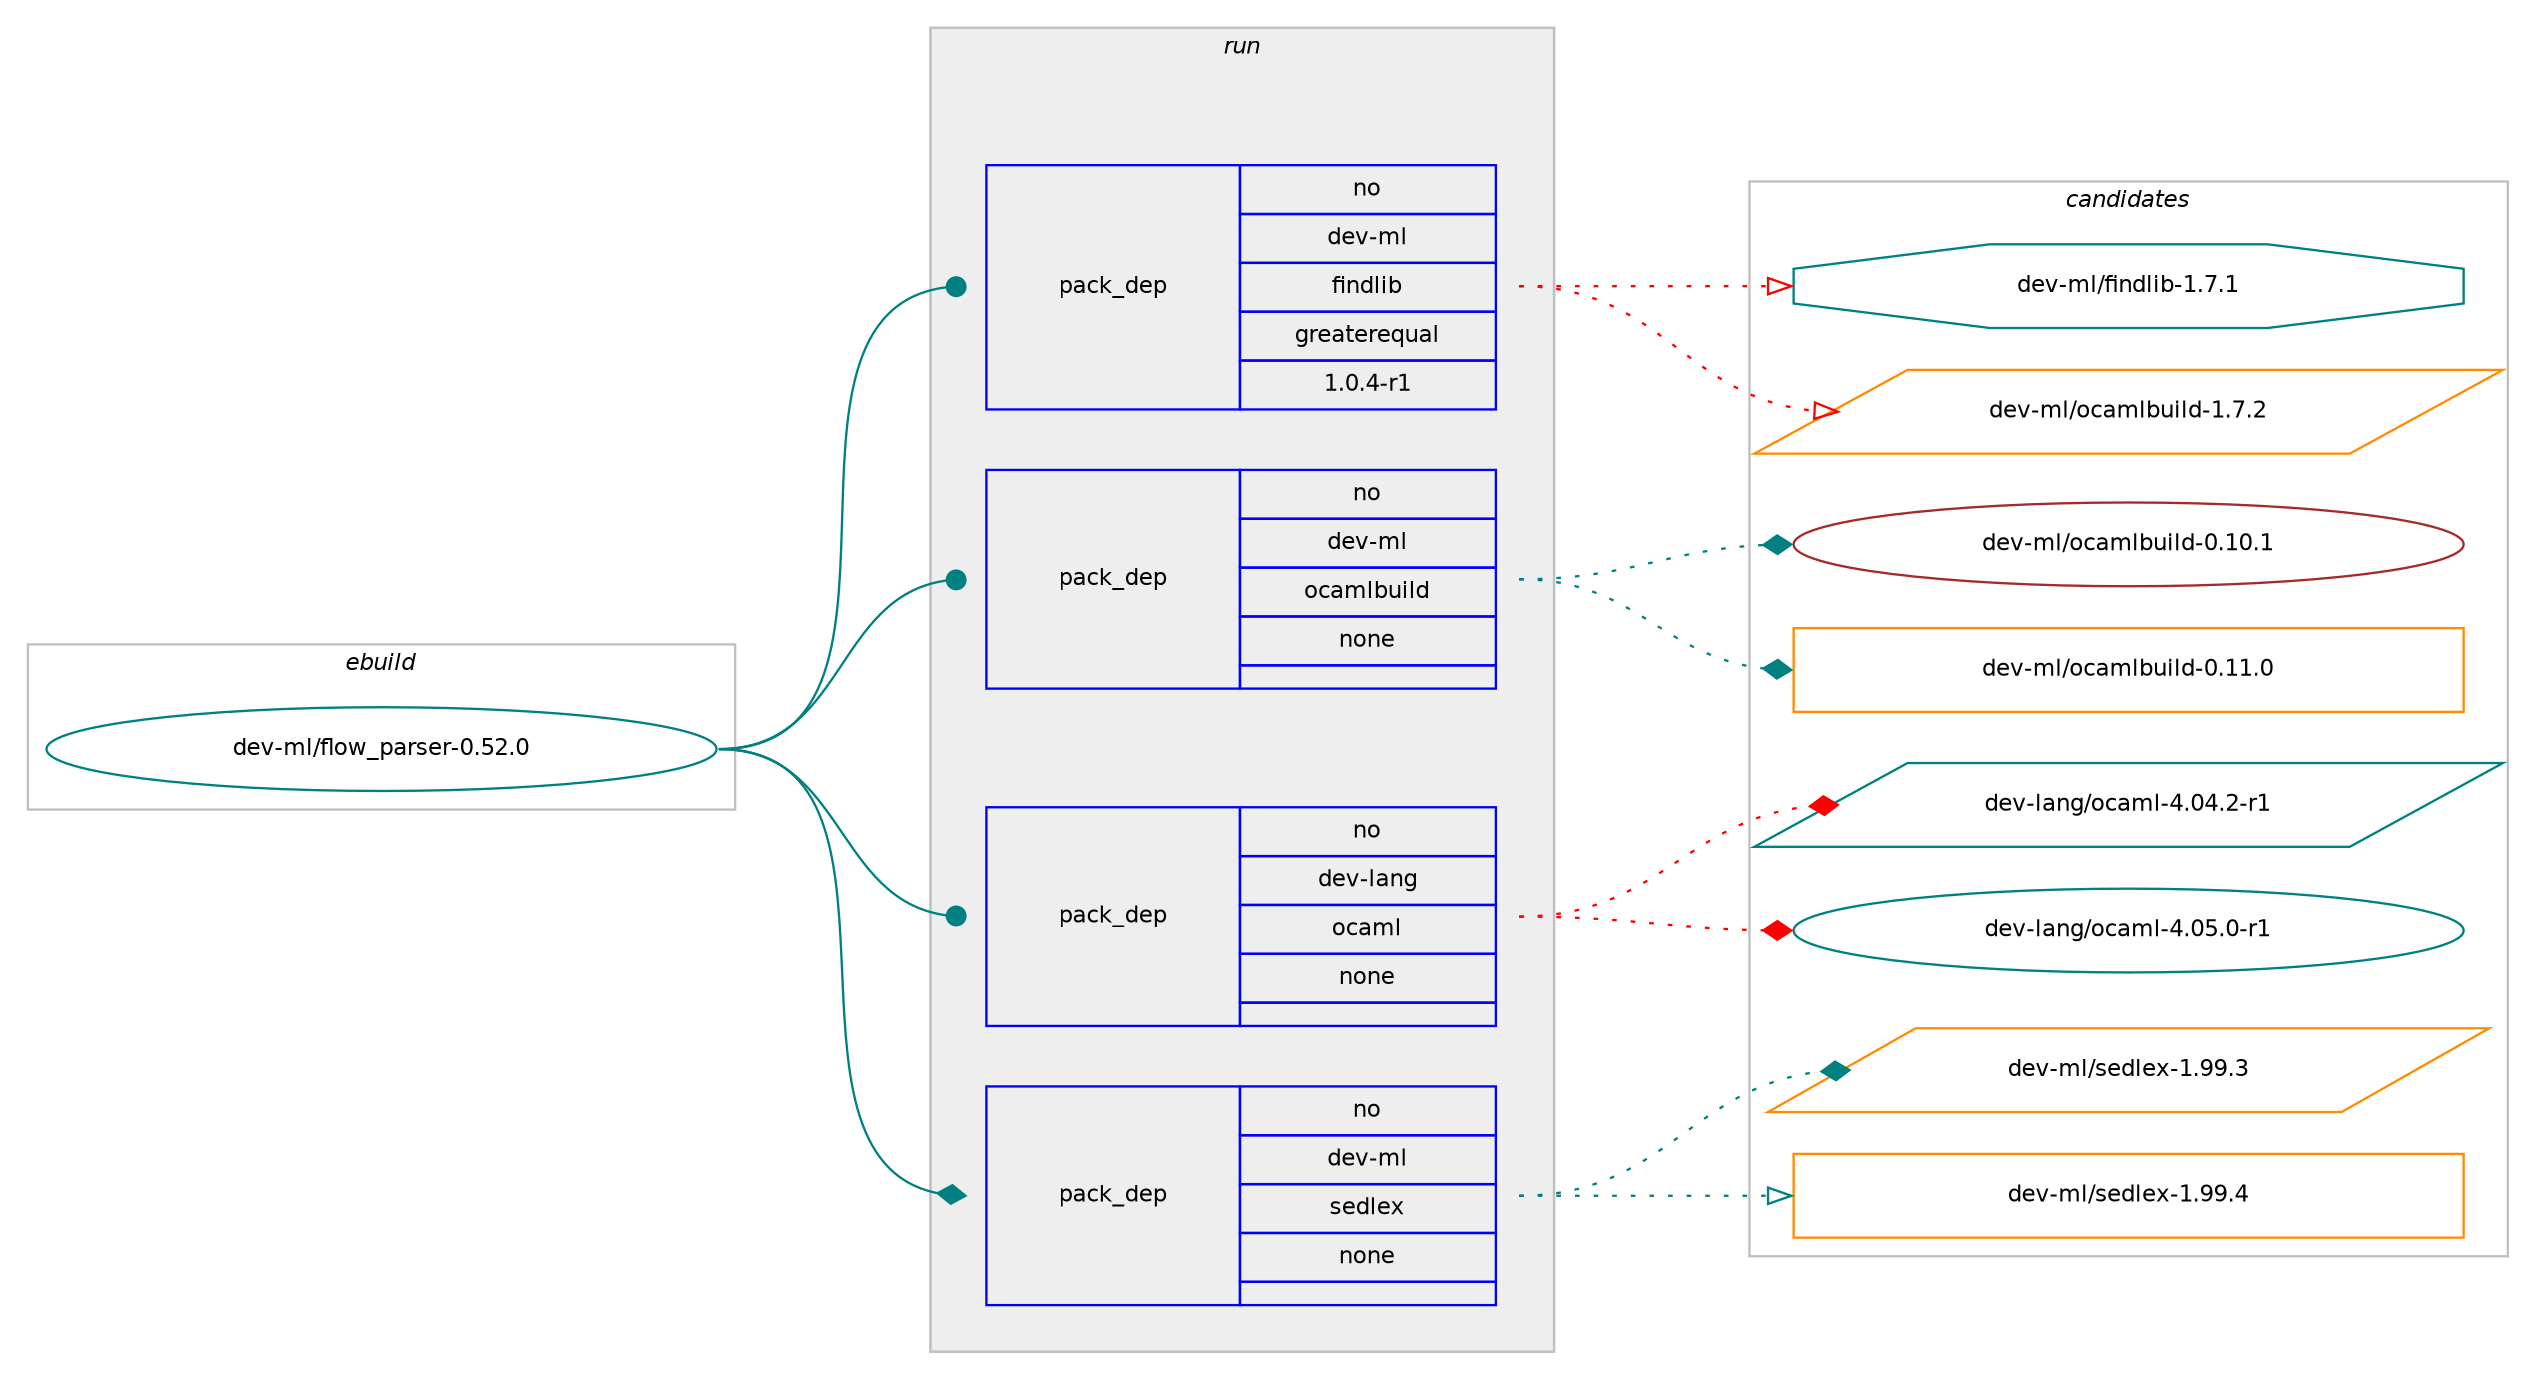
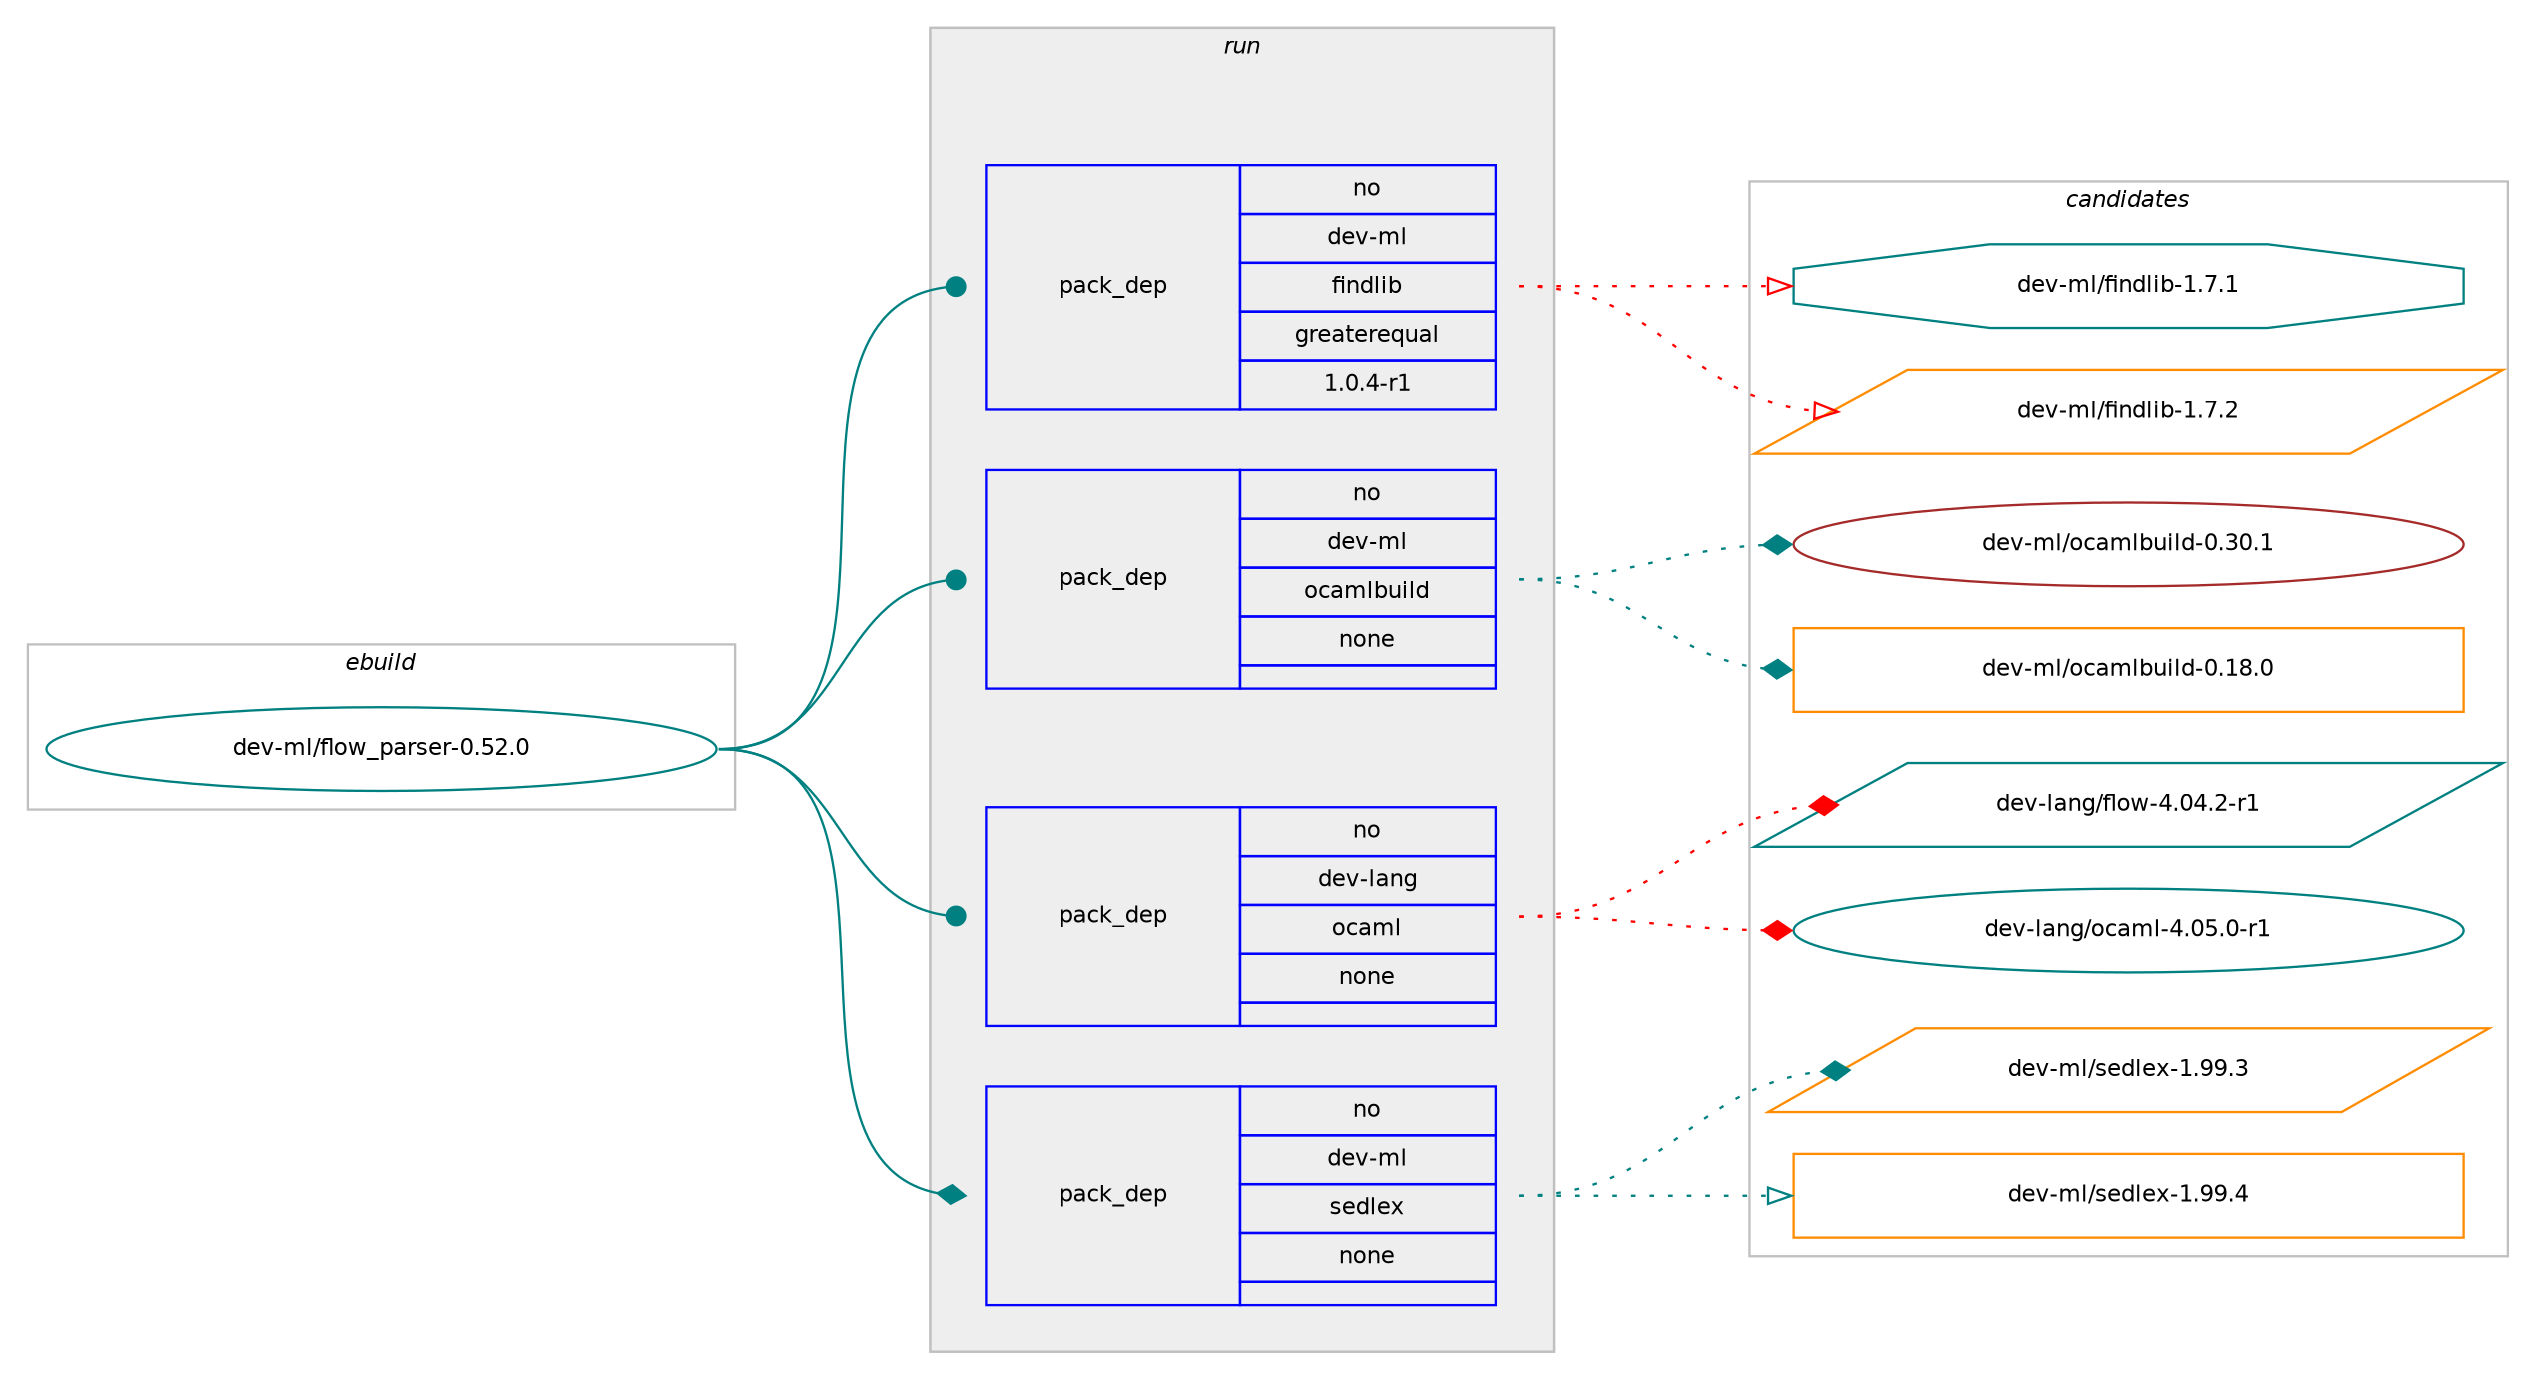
(2129, 412) -> (2129, 412)
(2129, 544) -> (2129, 544)
(2129, 670) -> (2129, 670)
(2129, 805) -> (2129, 805)
